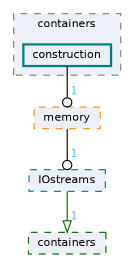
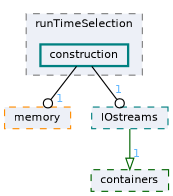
(67, 24) -> (84, 24)
(67, 145) -> (104, 83)
